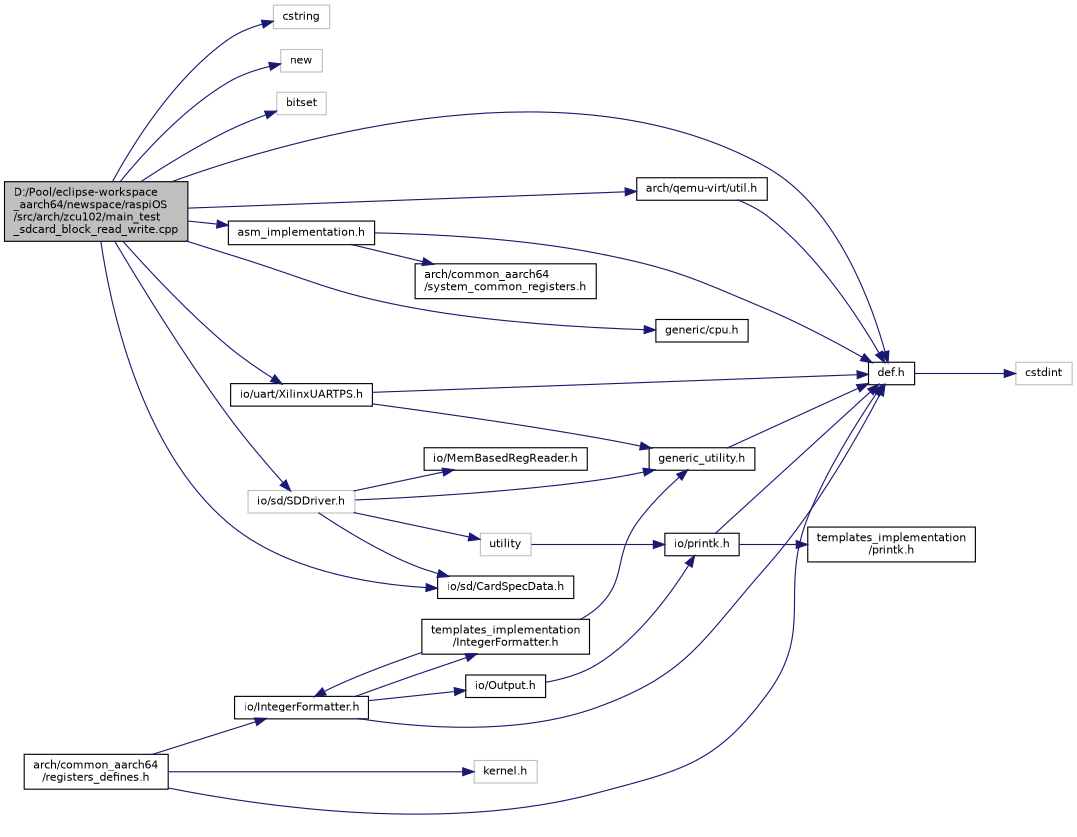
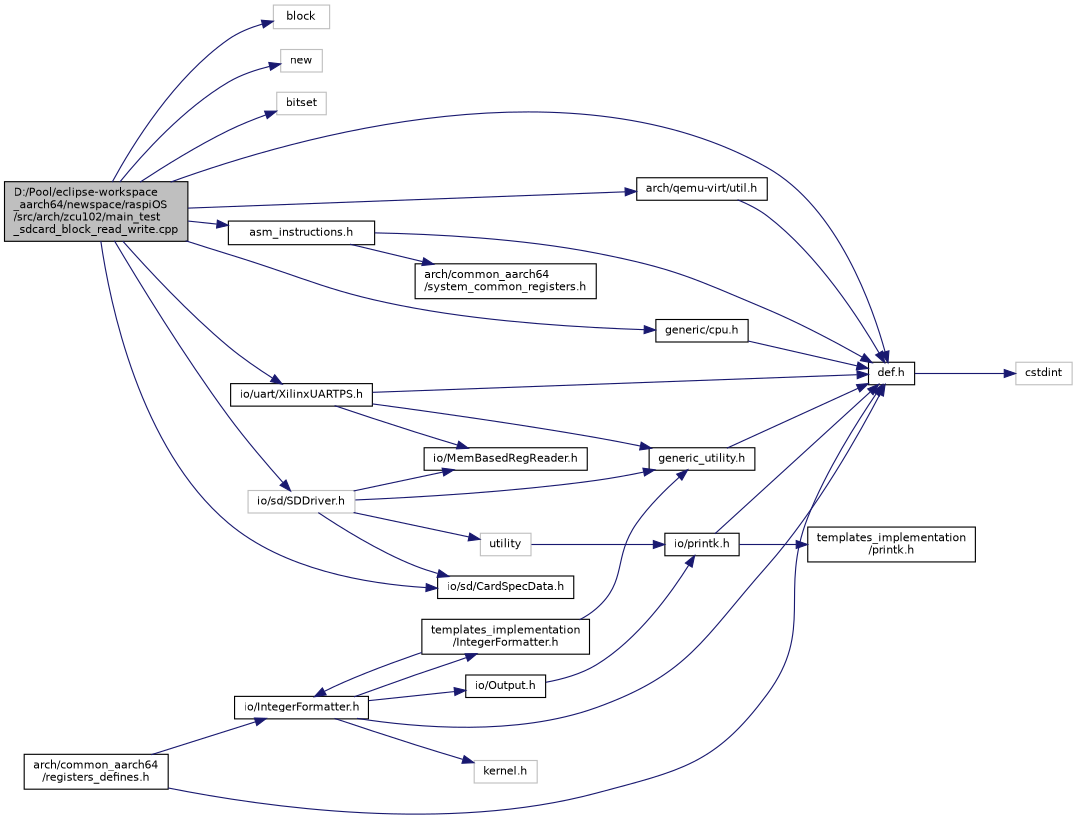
(302, 17) -> (302, 17)
(302, 233) -> (302, 233)
none -> (803, 353)
none -> (396, 426)
(315, 772) -> (399, 739)
